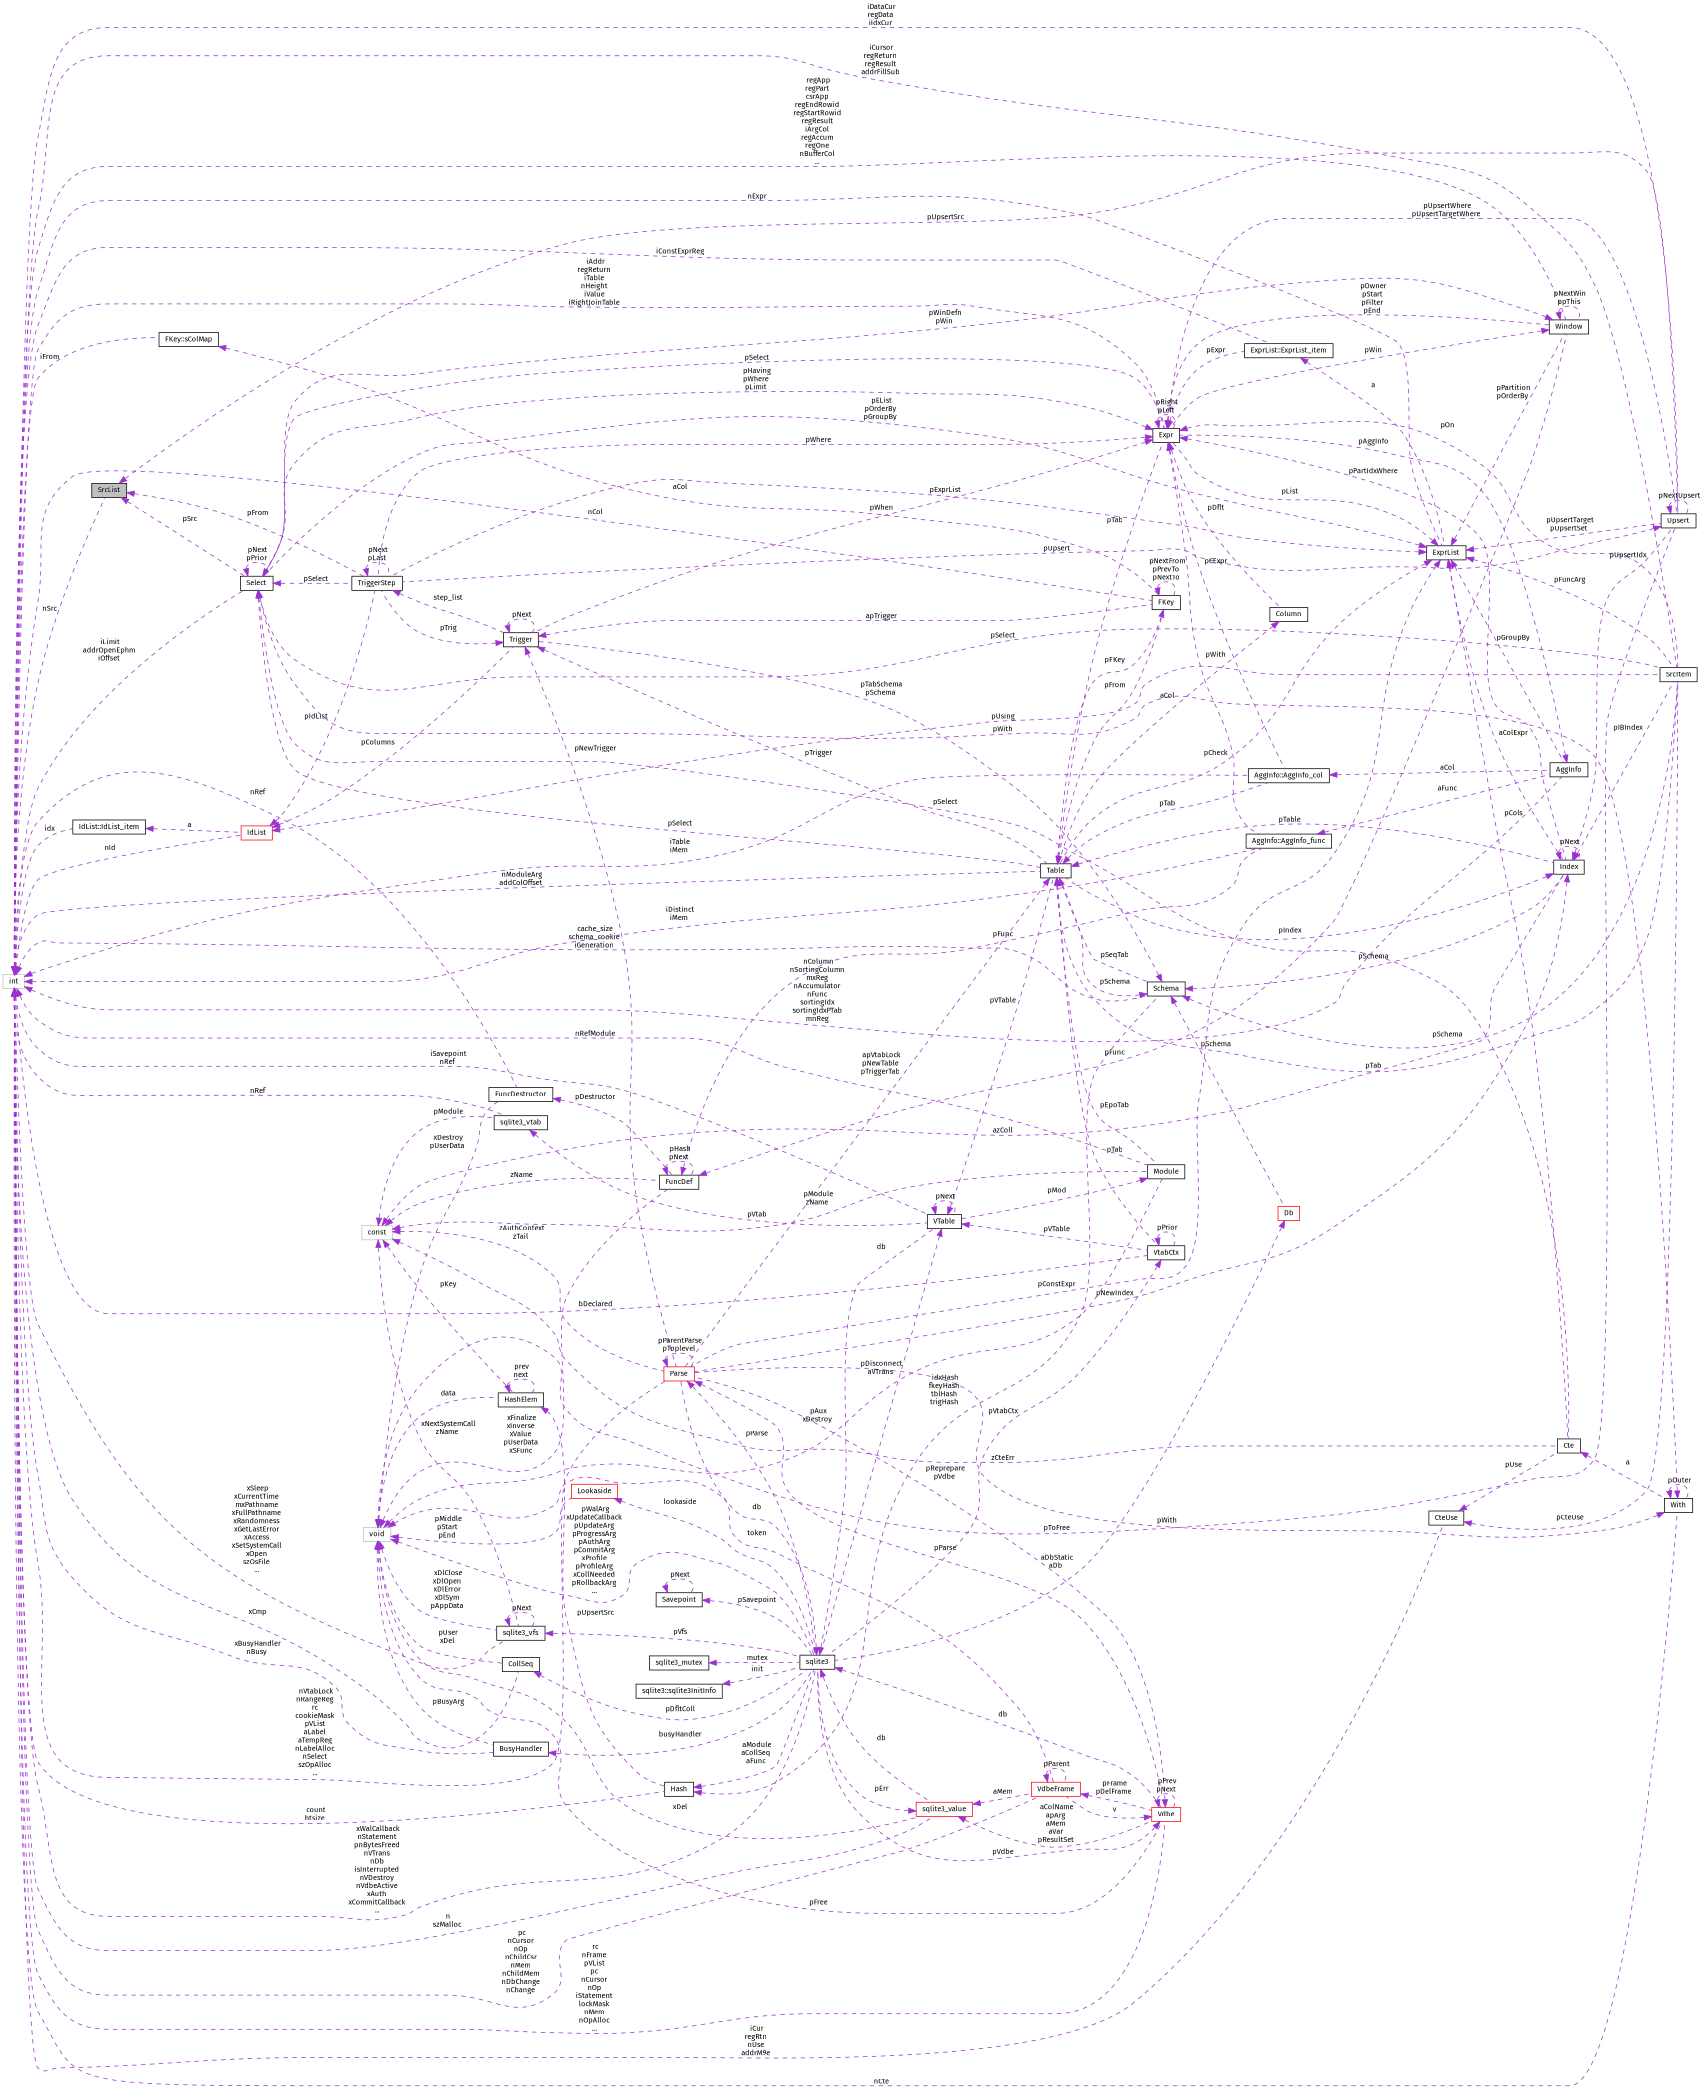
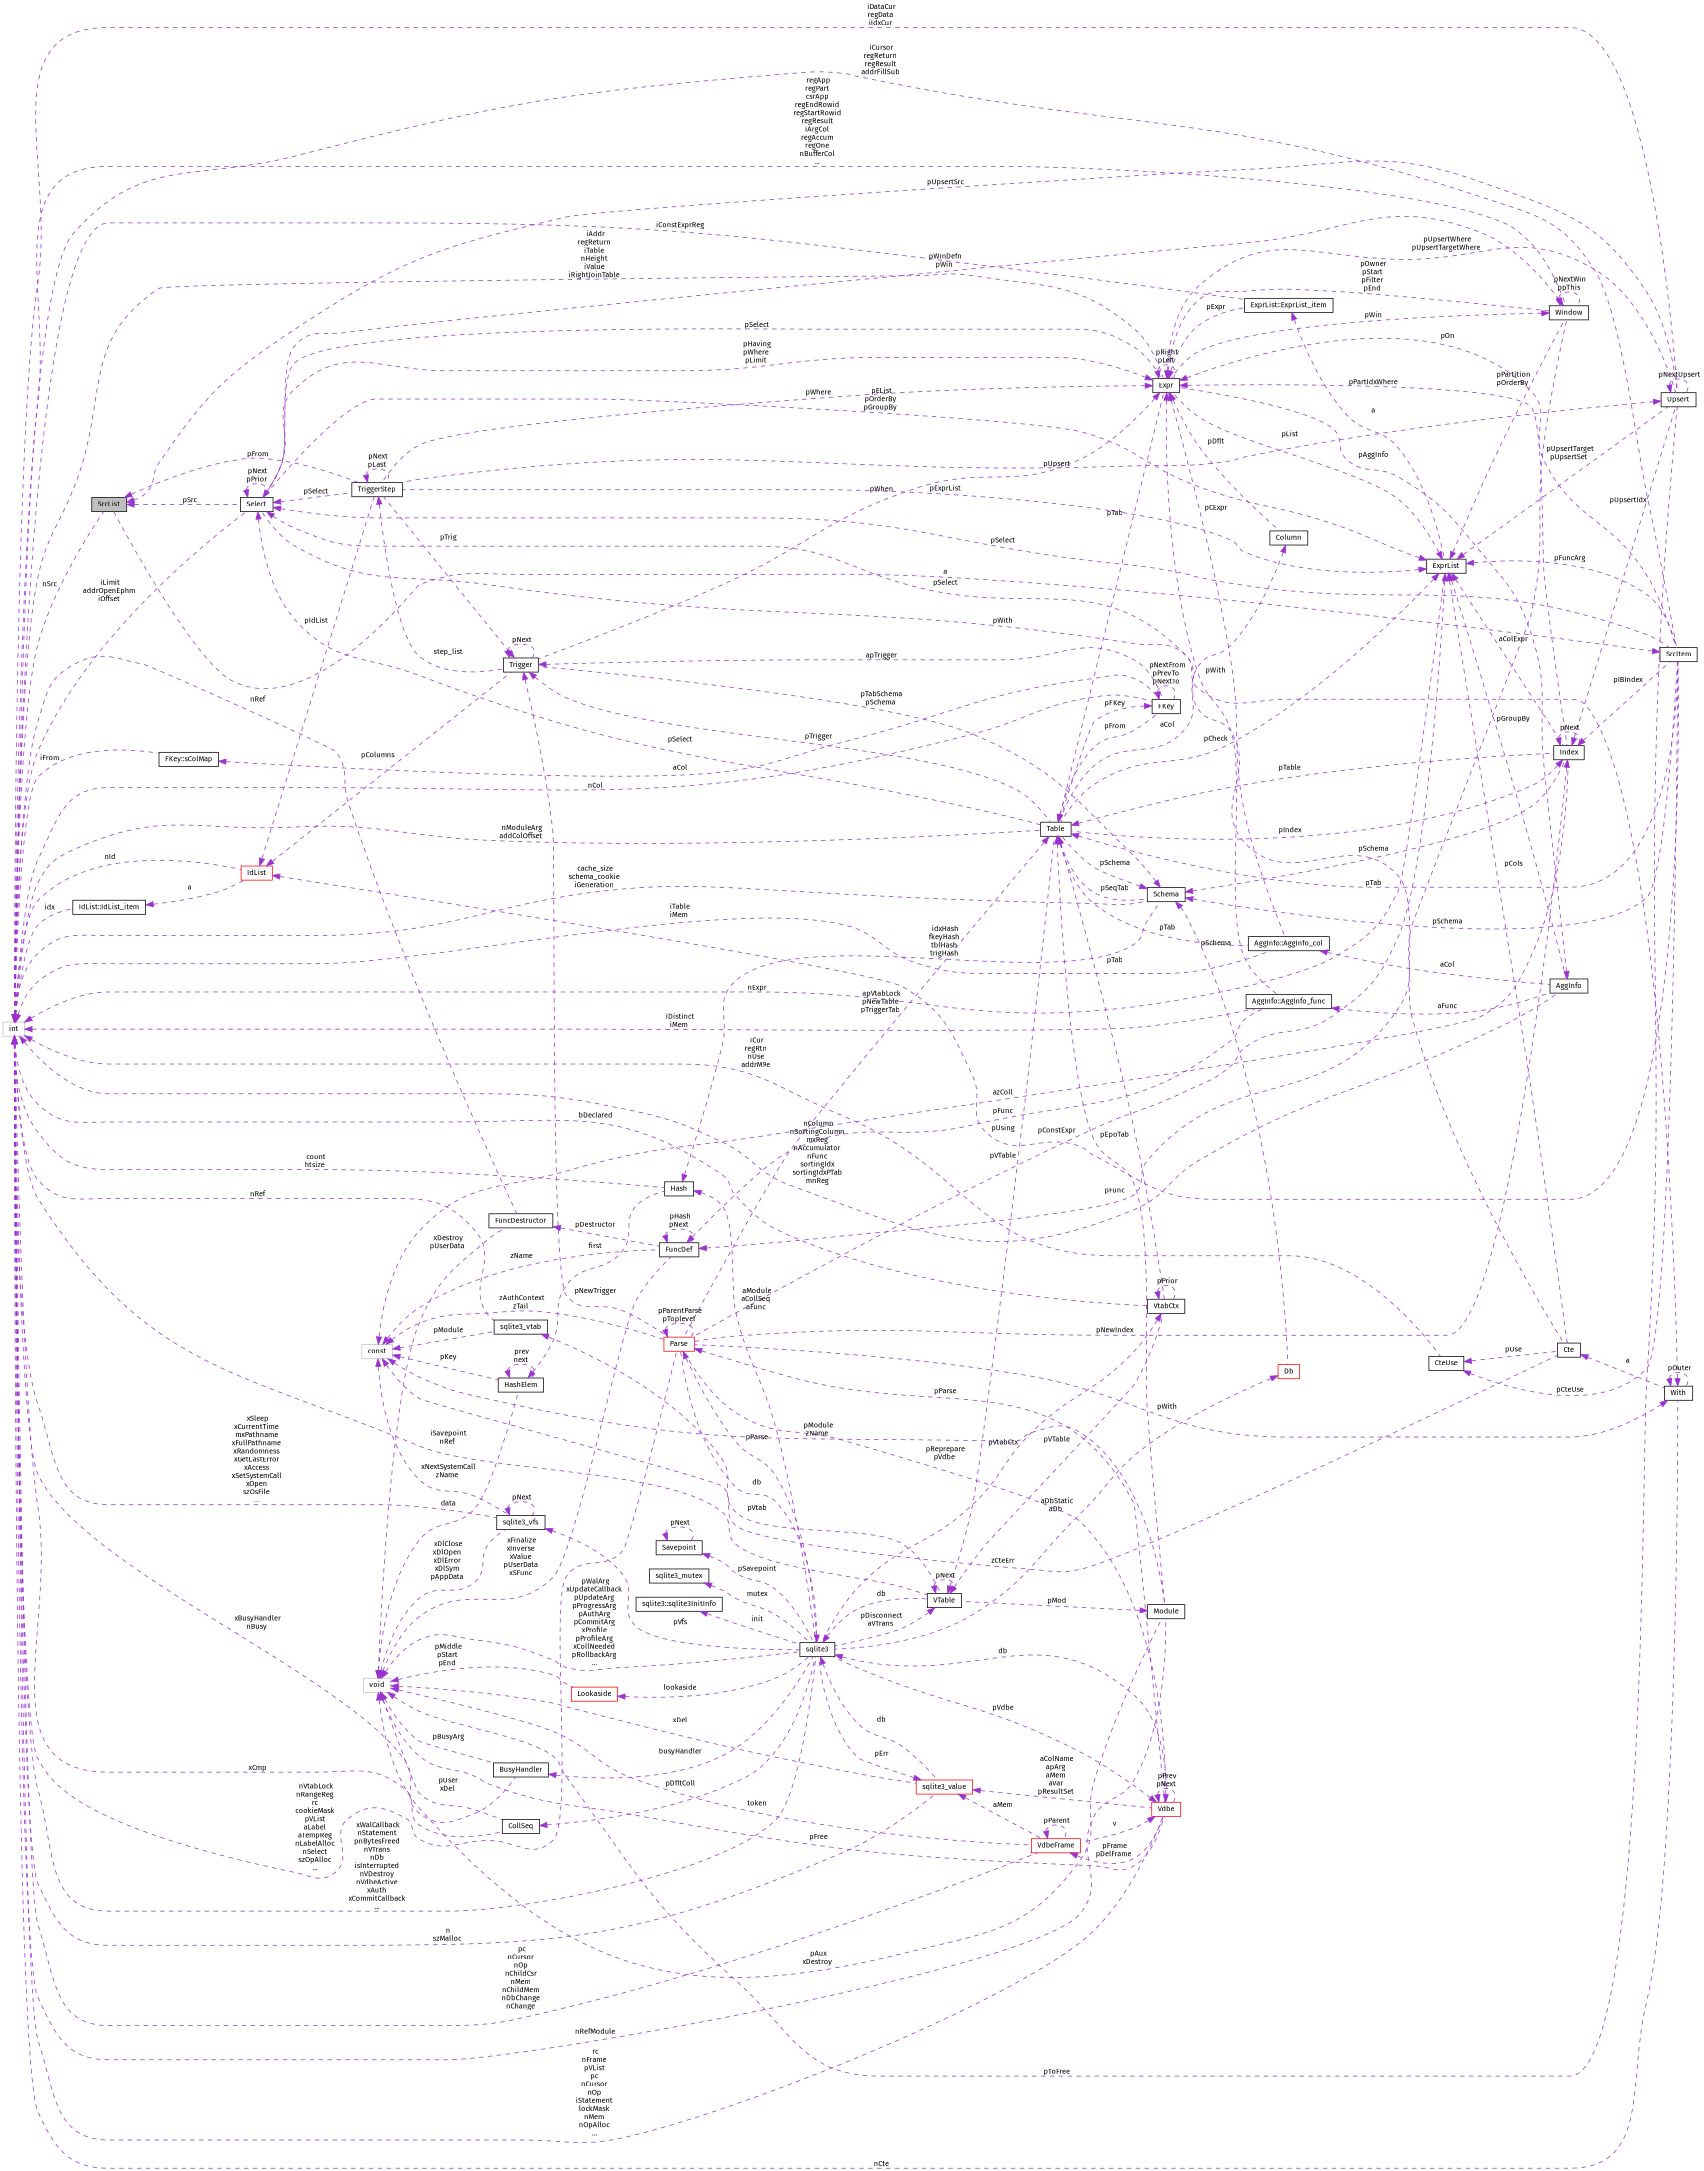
none -> (821, 574)
(594, 1613) -> (594, 1246)
